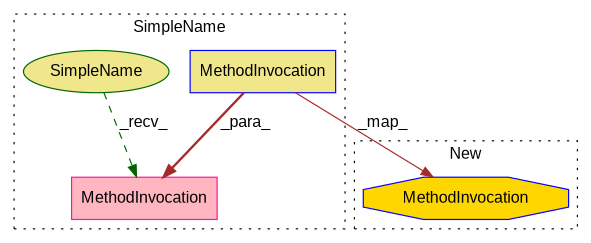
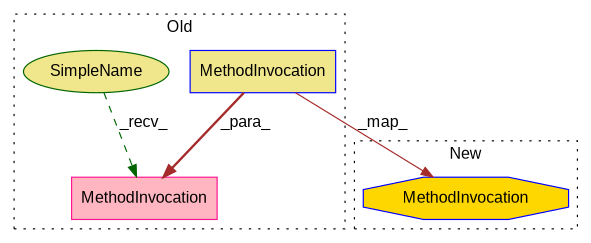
(180, 28) -> (180, 28)
